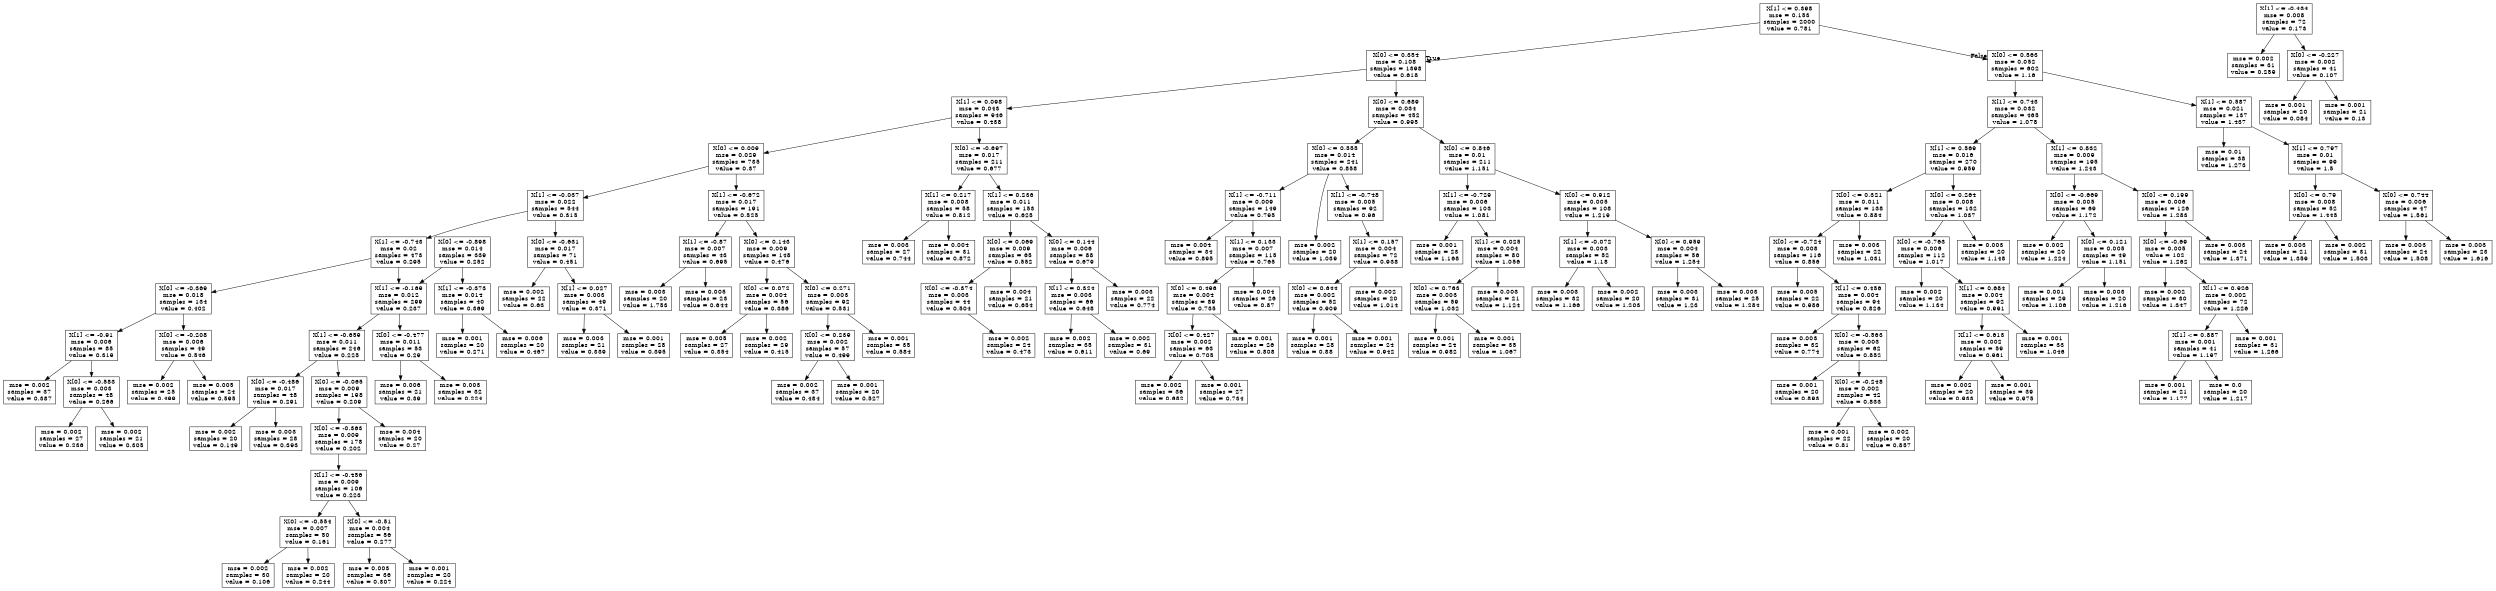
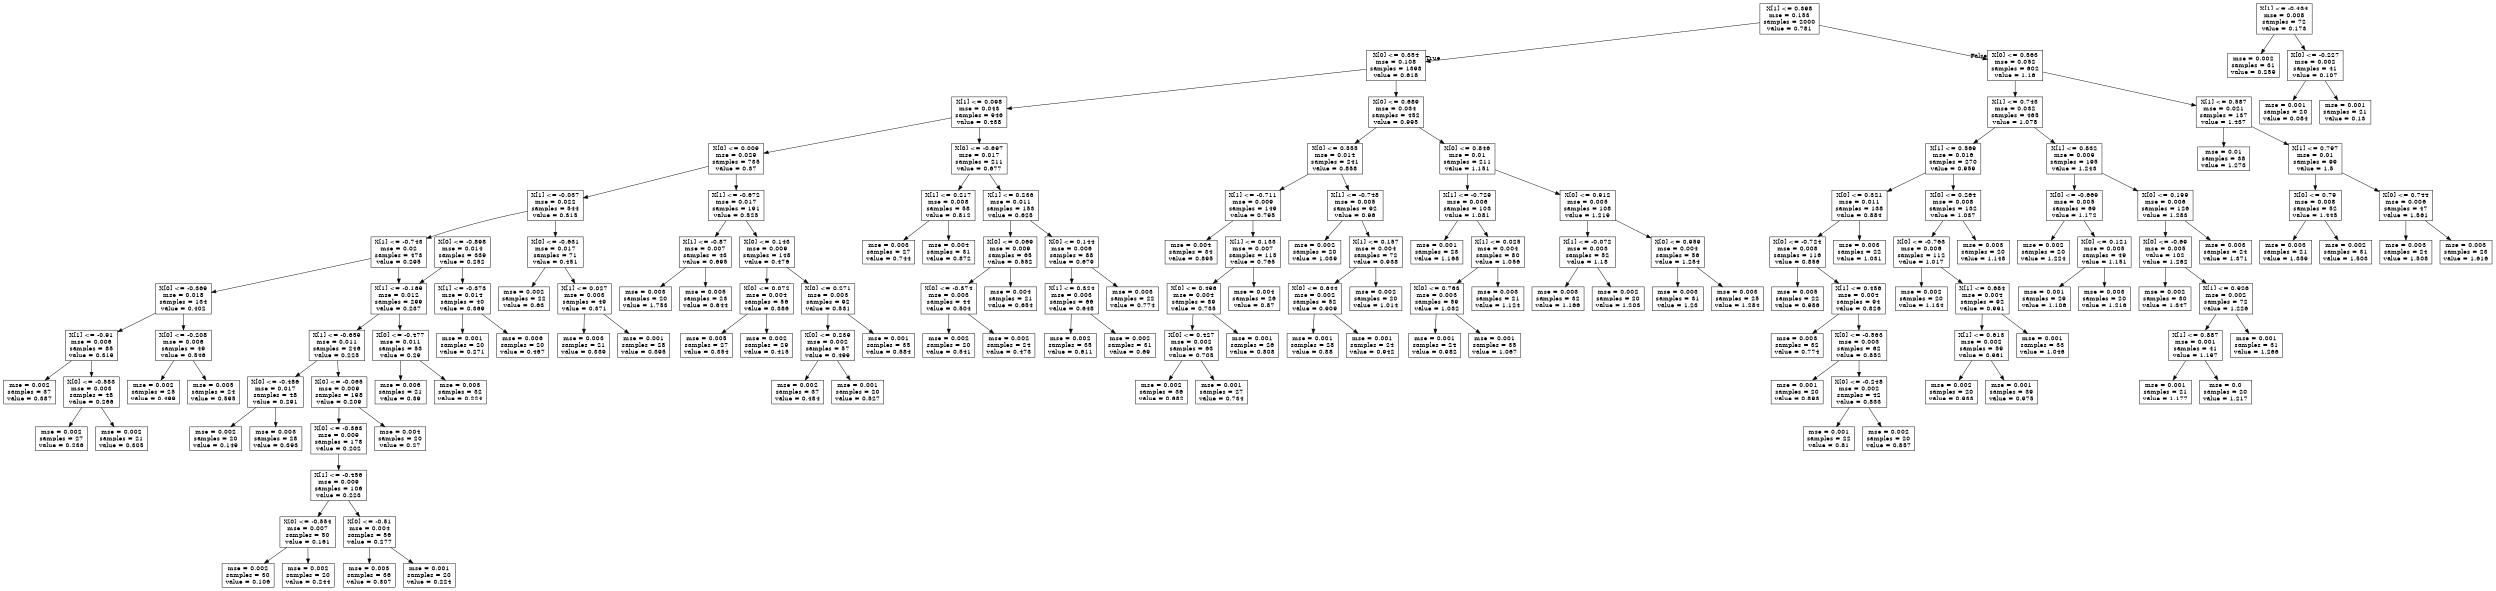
(1320, 204) -> (1335, 229)
none -> (949, 345)
